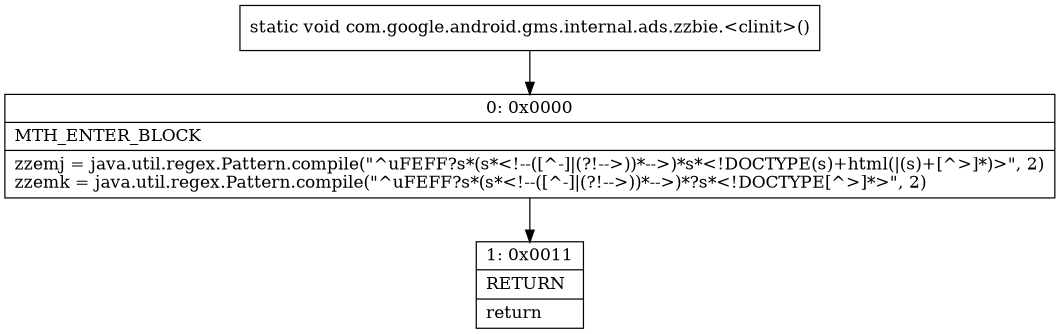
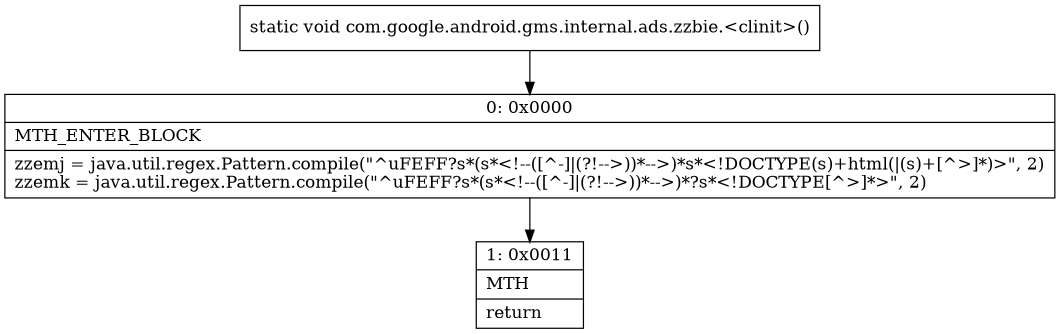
(526, 284) -> (508, 284)
